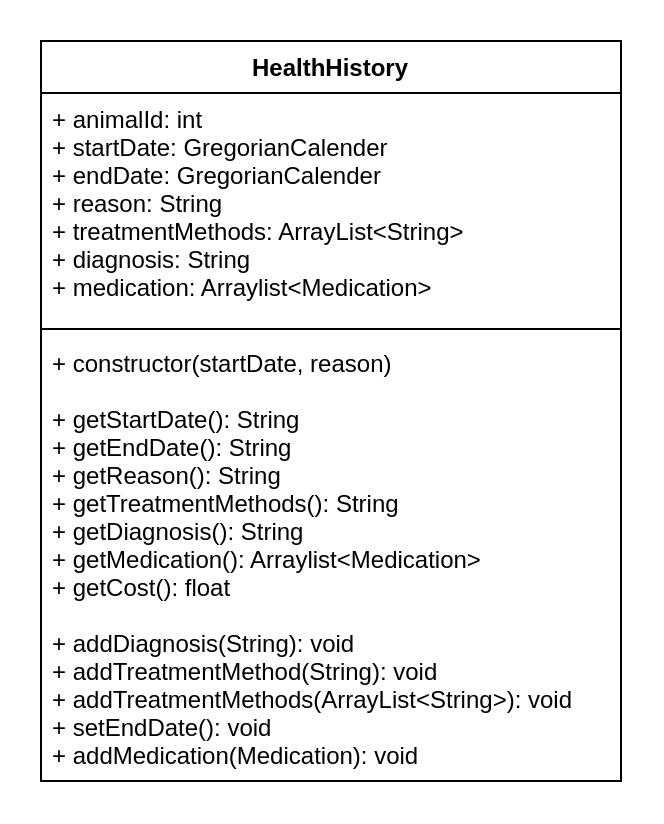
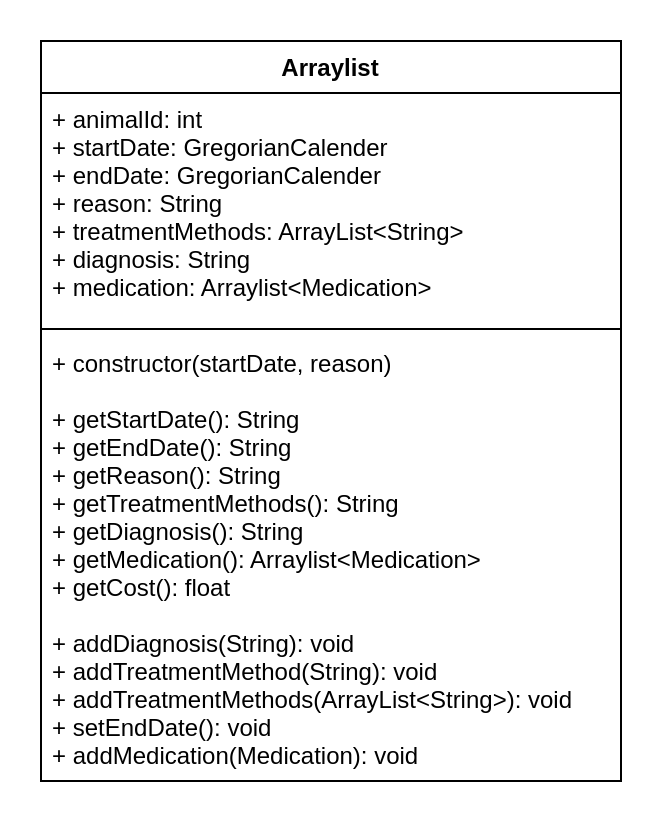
(330, 68) -> (330, 68)
